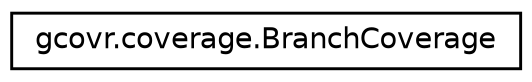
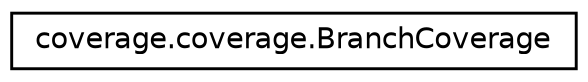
(266, 41) -> (294, 41)
